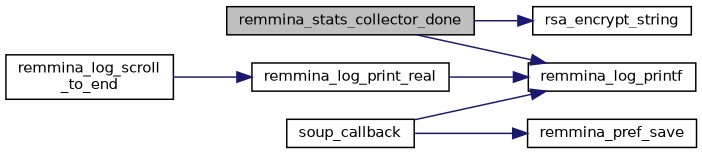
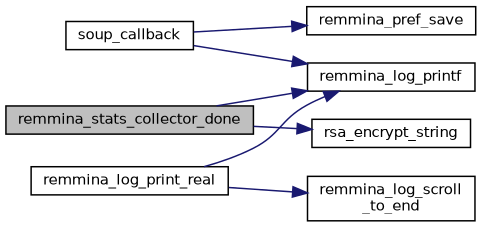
(205, 77) -> (261, 190)
